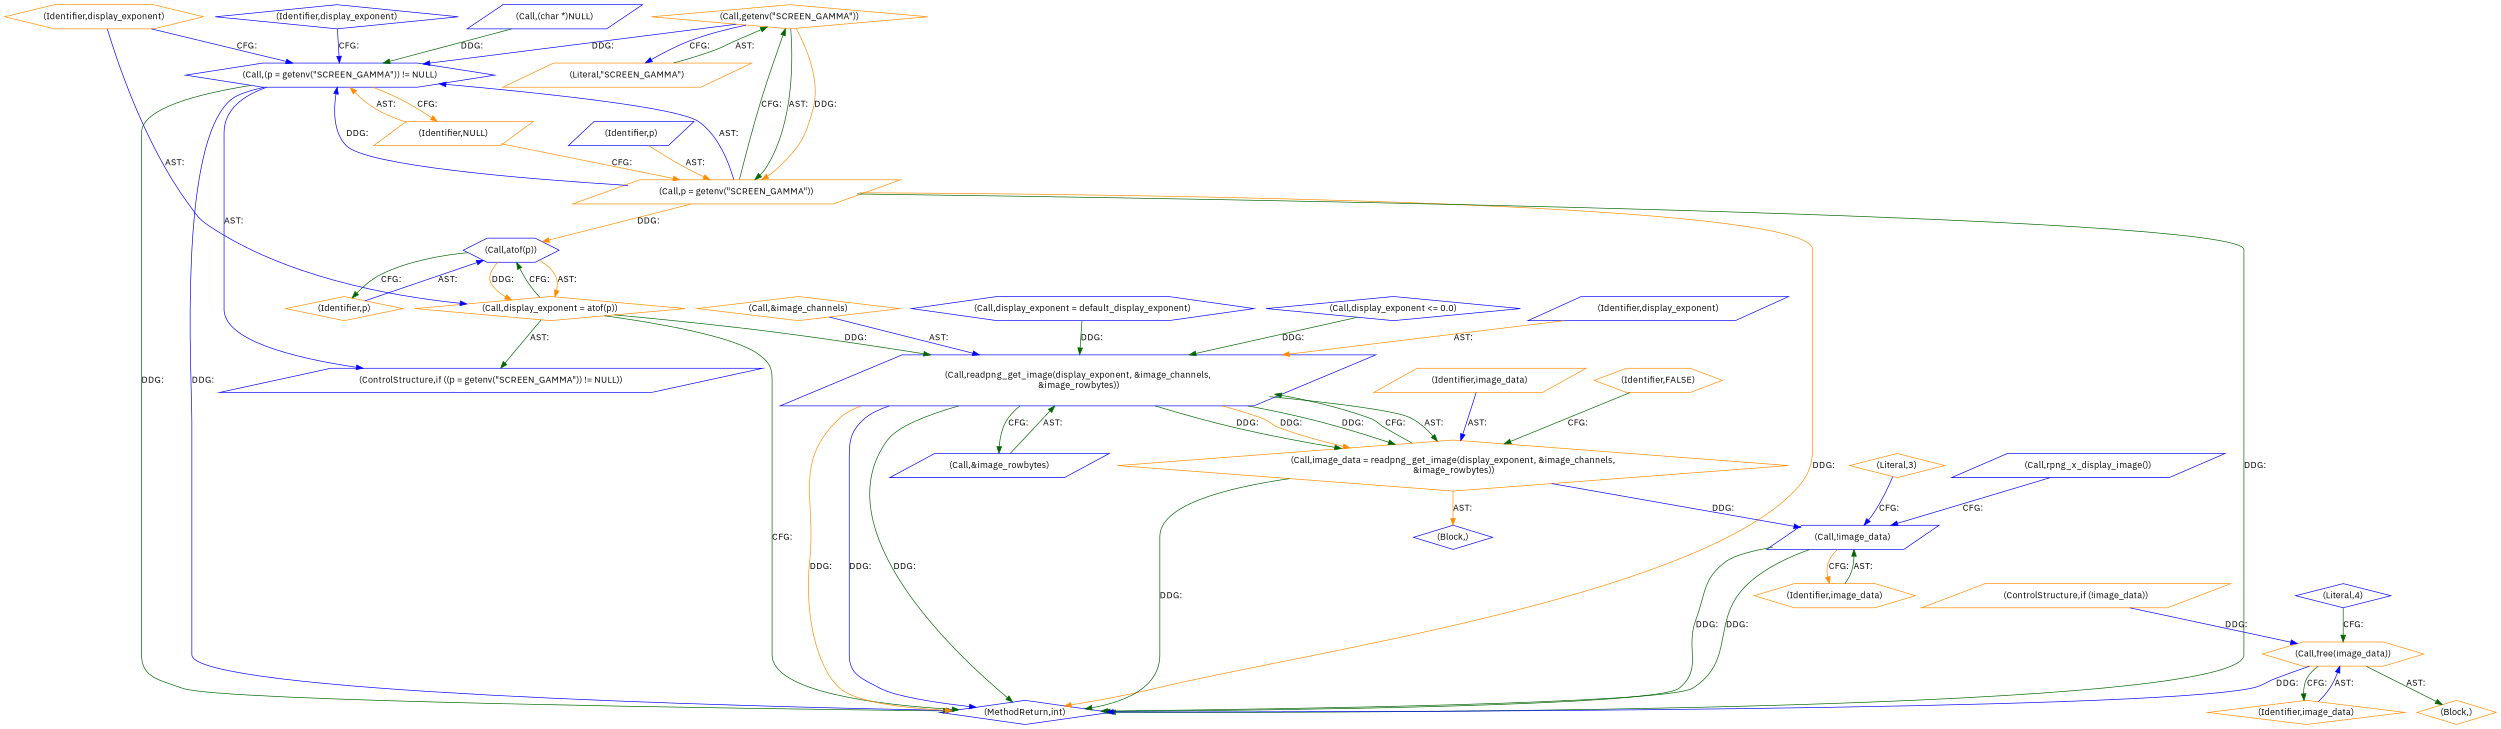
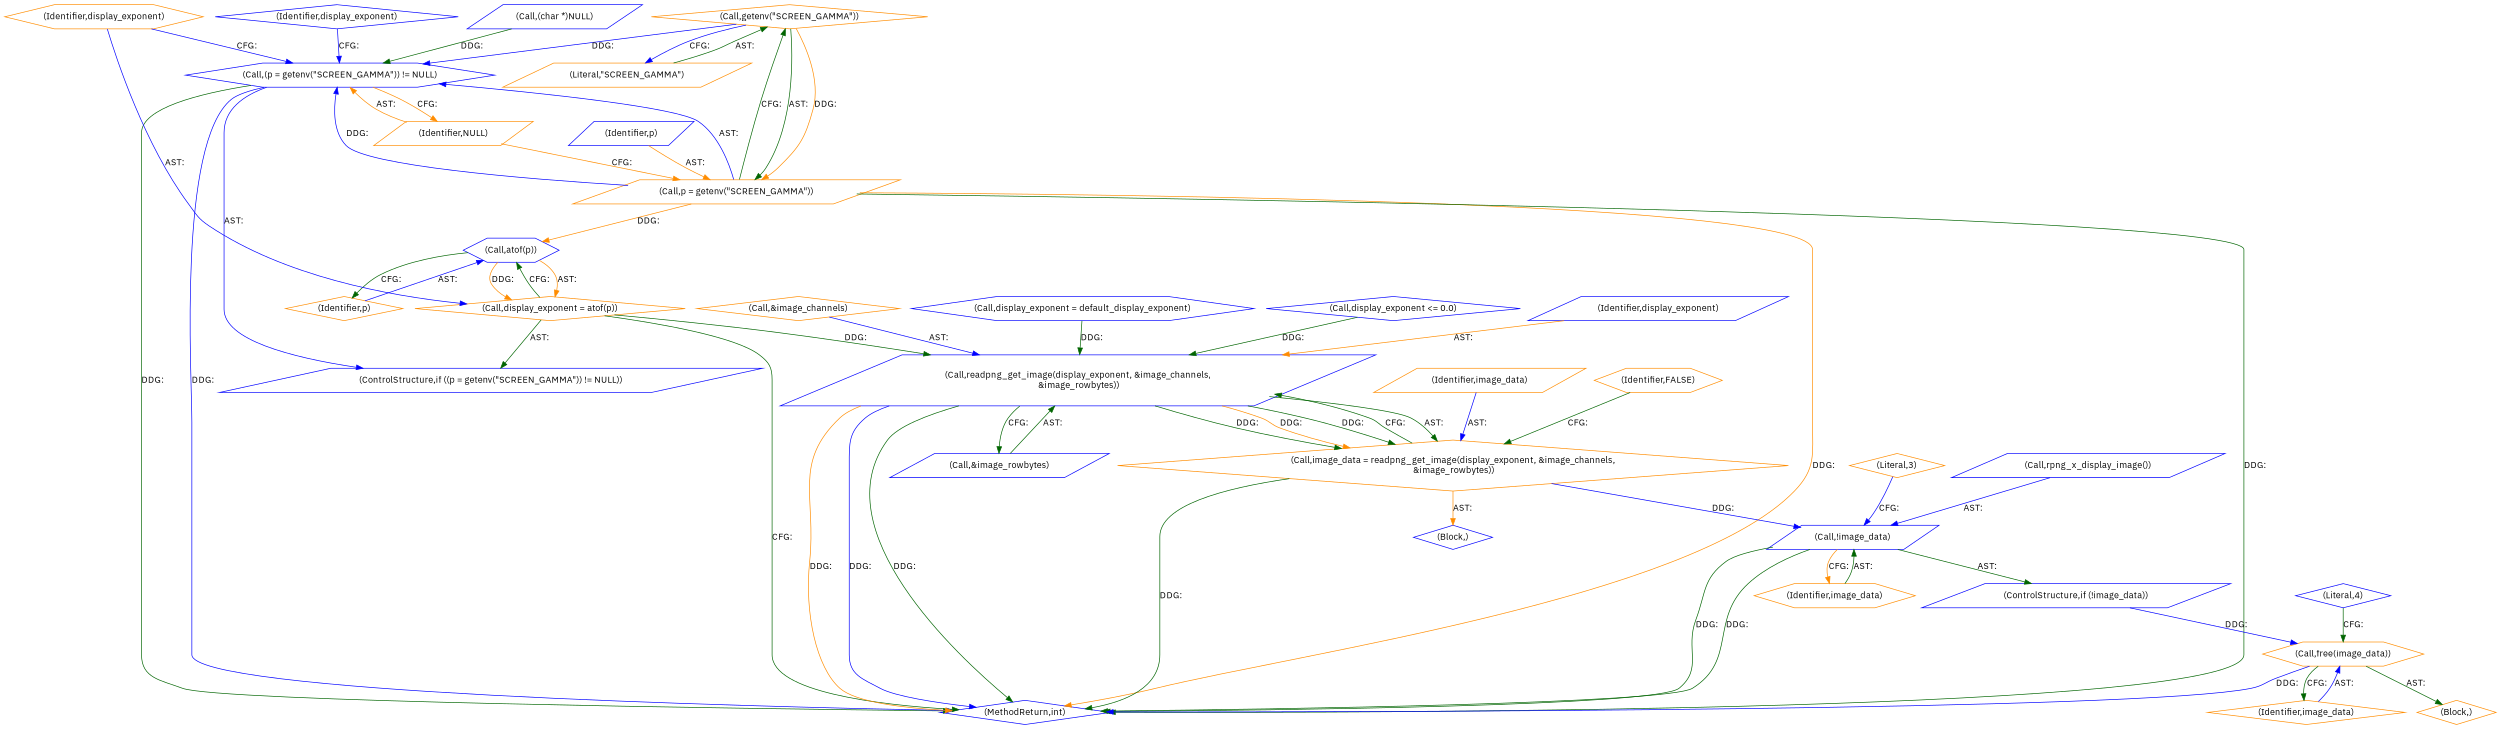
(1974, 508) -> (1974, 508)
none -> (1961, 566)
(2076, 596) -> (2076, 596)
